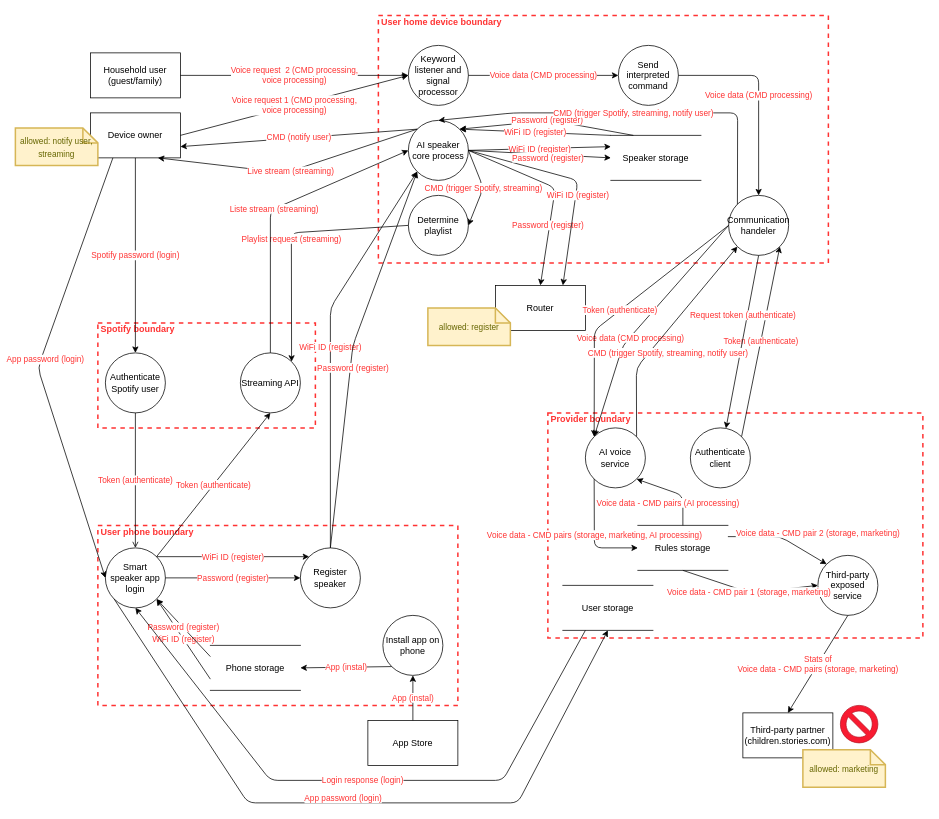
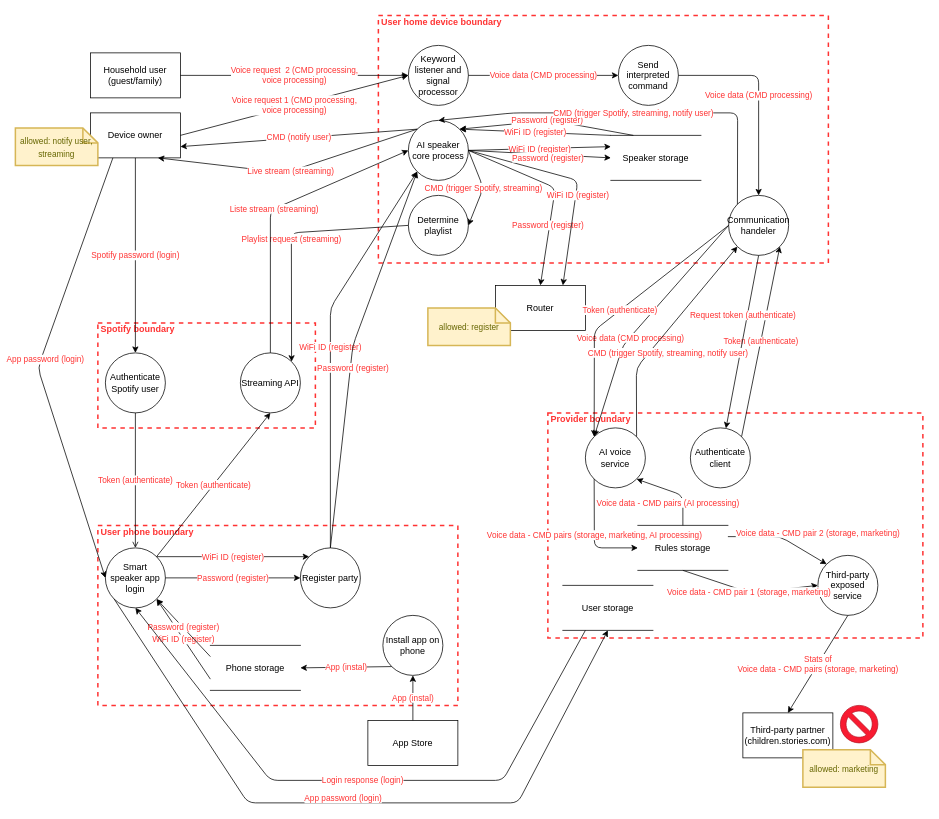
(330, 578) -> (330, 578)
